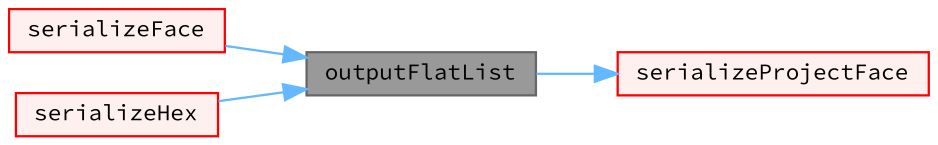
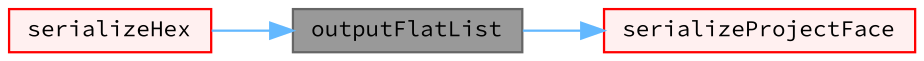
(117, 31) -> none
